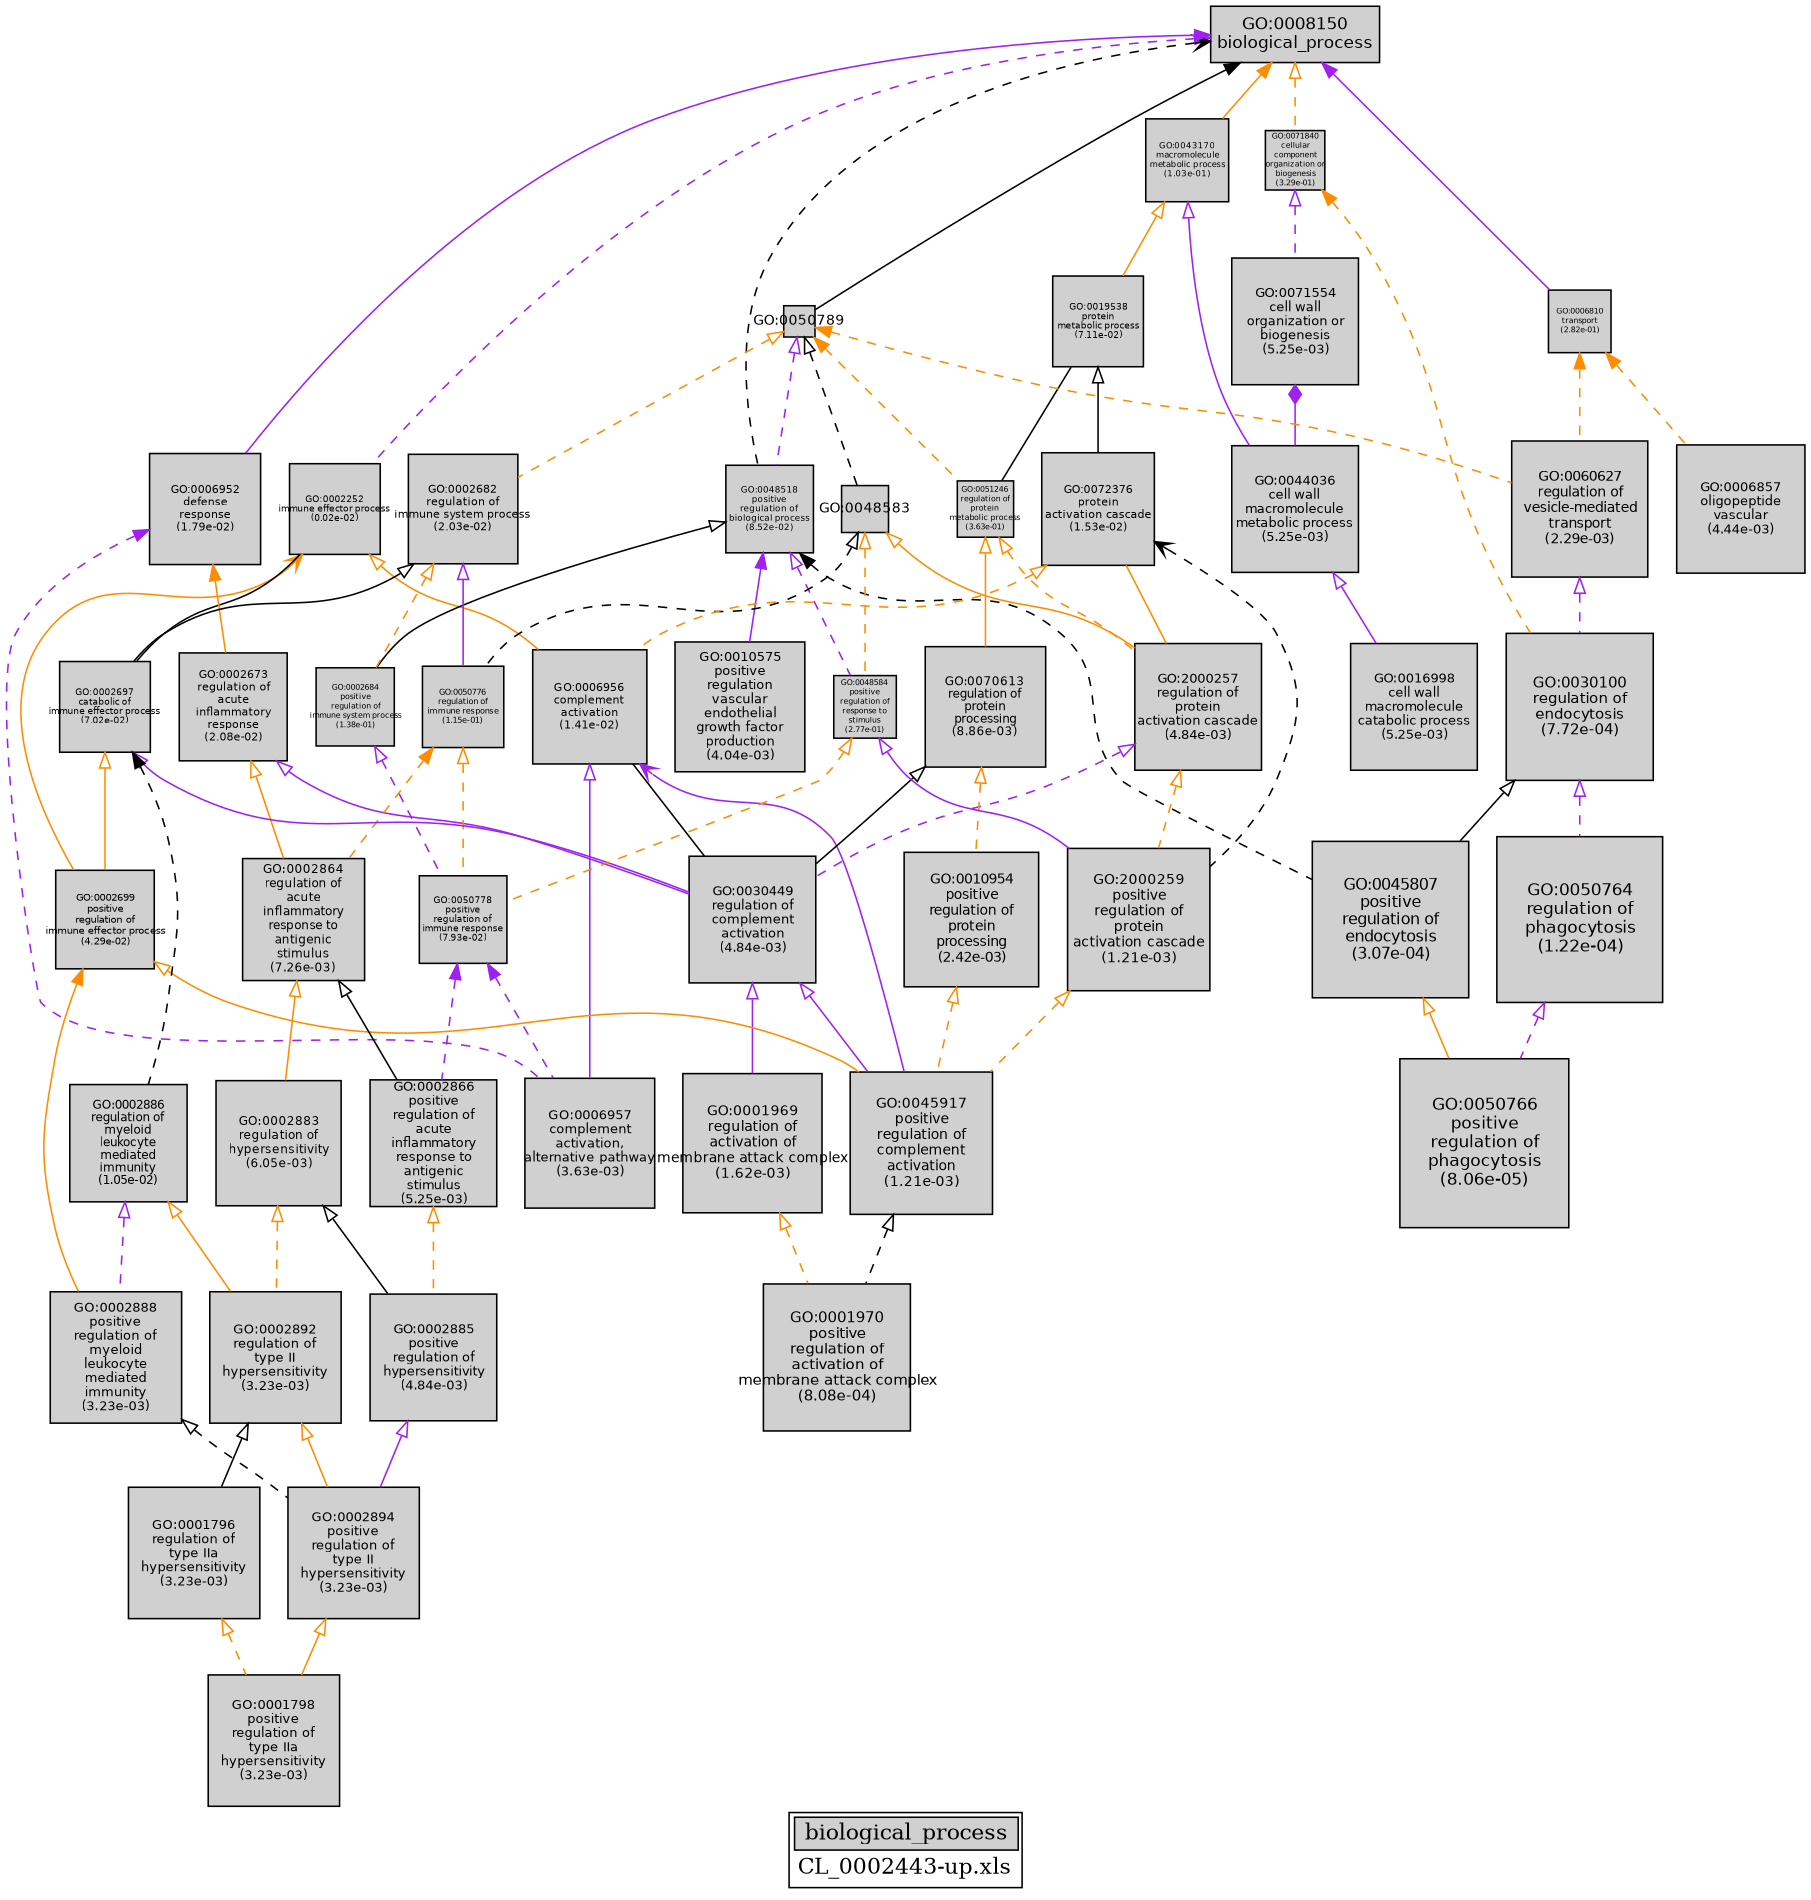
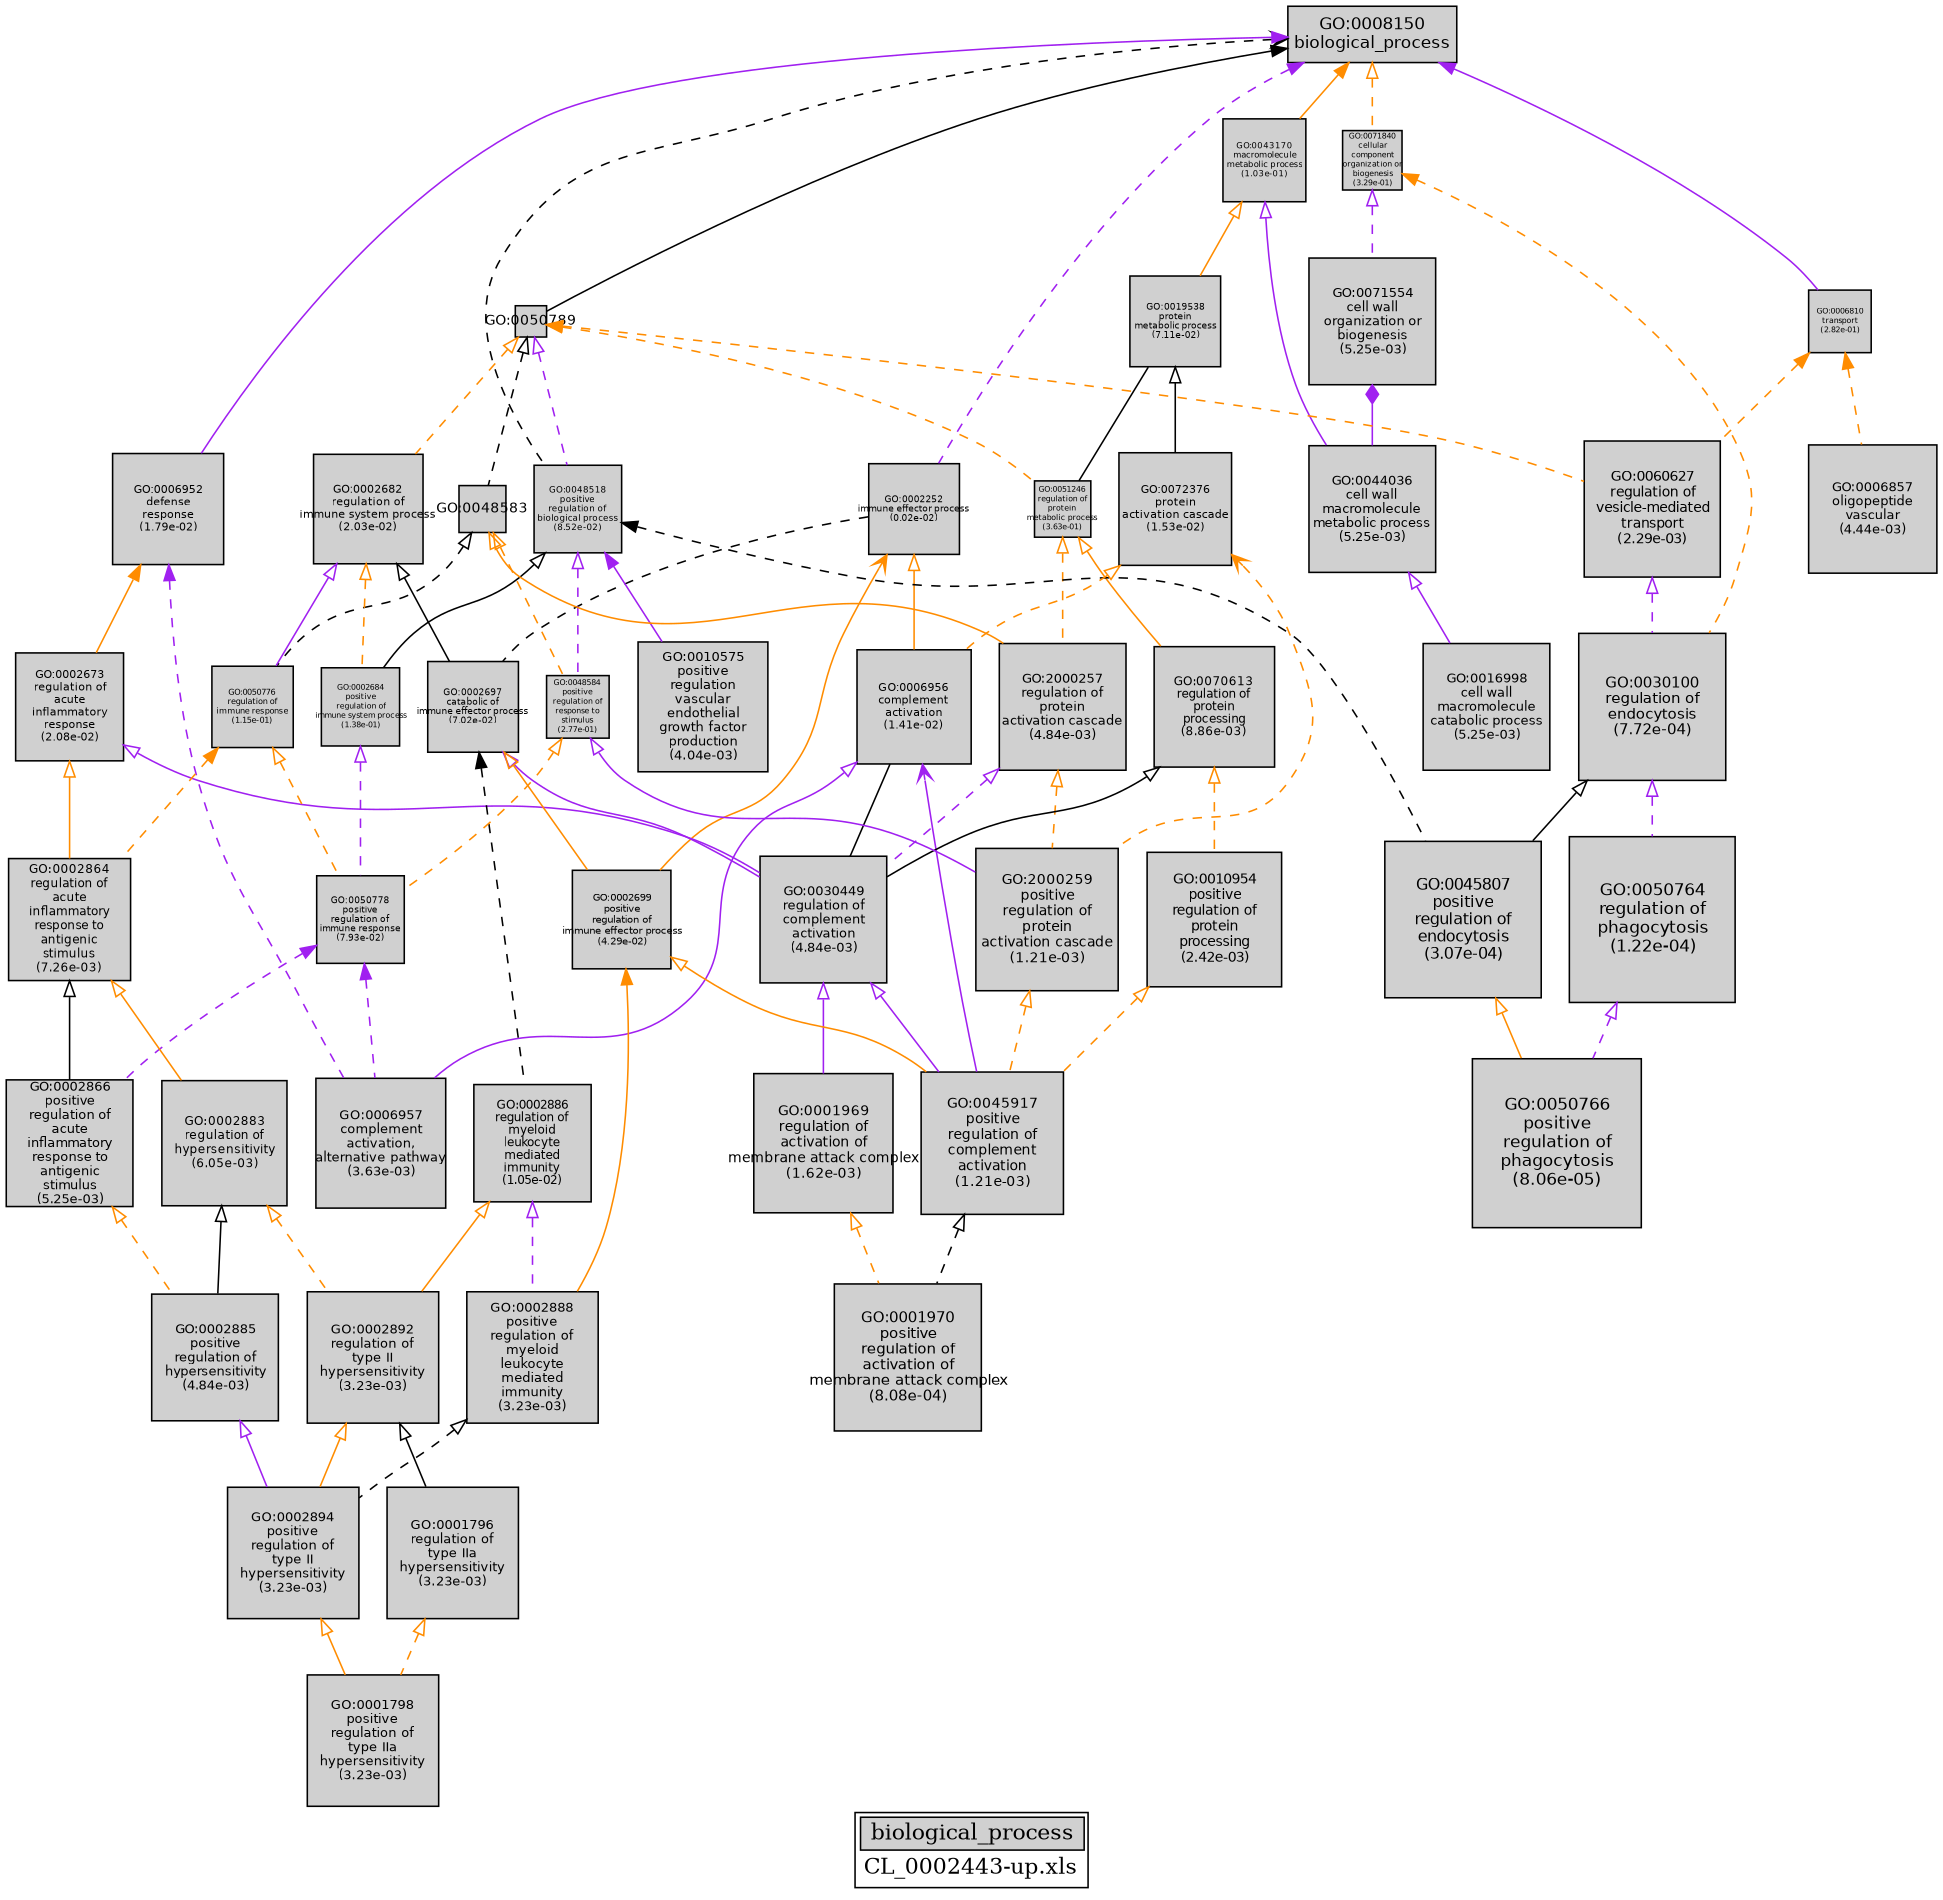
(1146, 604) -> none
(217, 606) -> (675, 565)
(1296, 692) -> (1301, 761)
